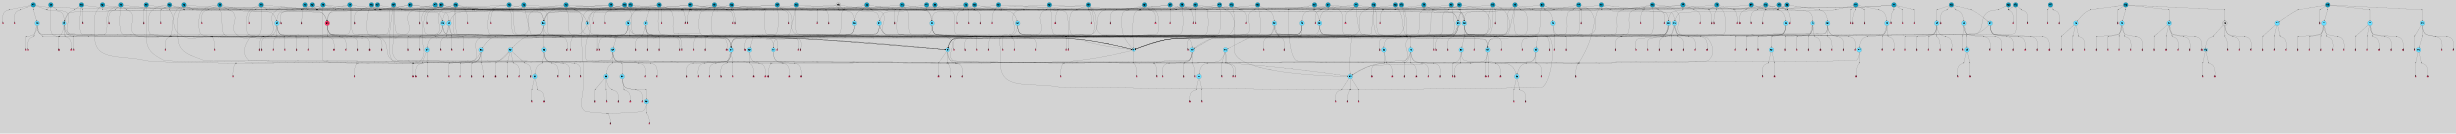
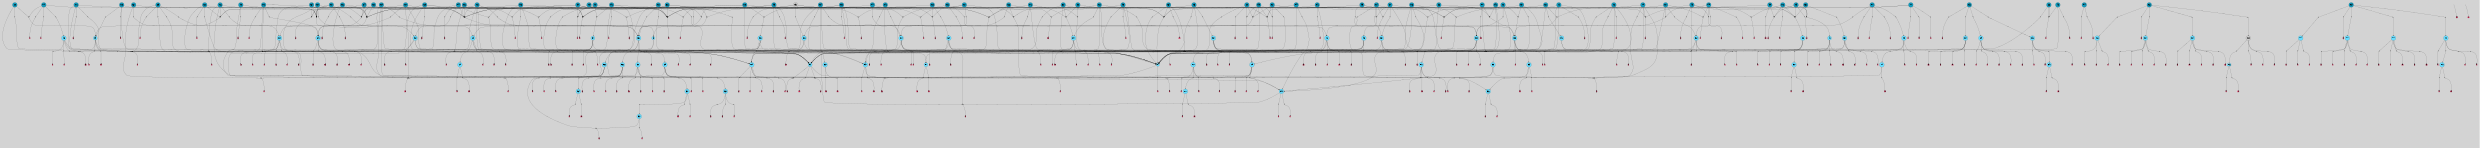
none -> (885, 5)
(327, 23) -> (318, 38)
(1384, 50) -> none
